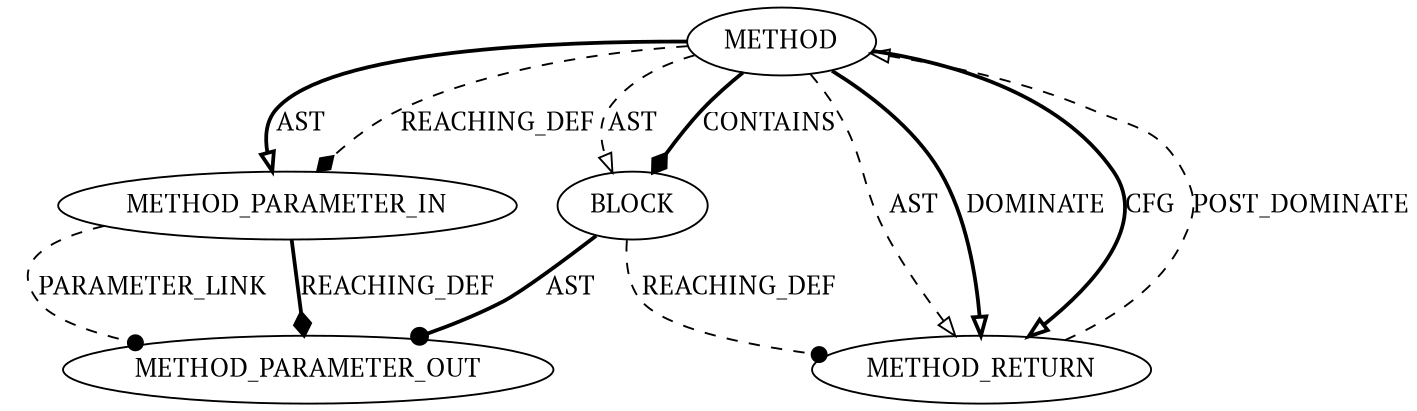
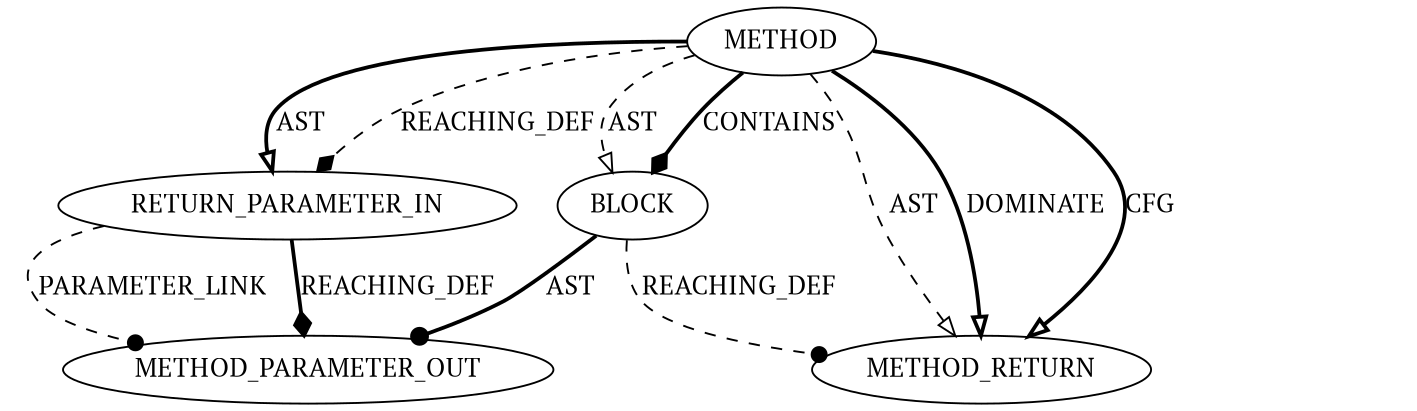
(1153, 136) -> none
(287, 206) -> (287, 206)
